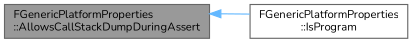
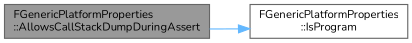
(235, 14) -> (224, 29)
